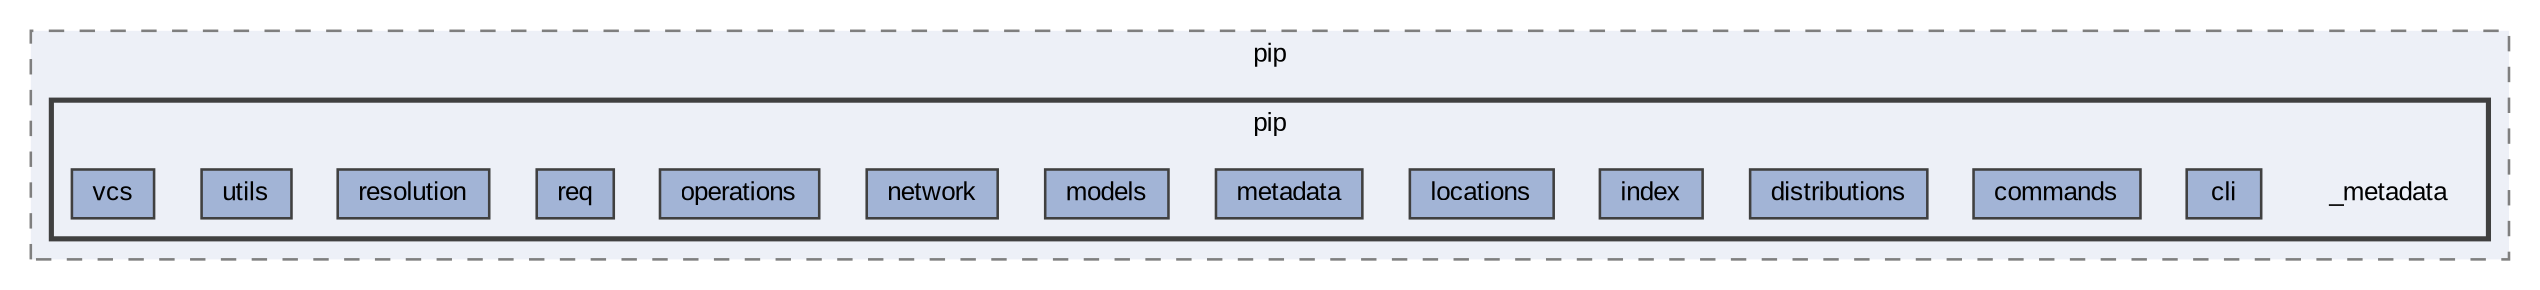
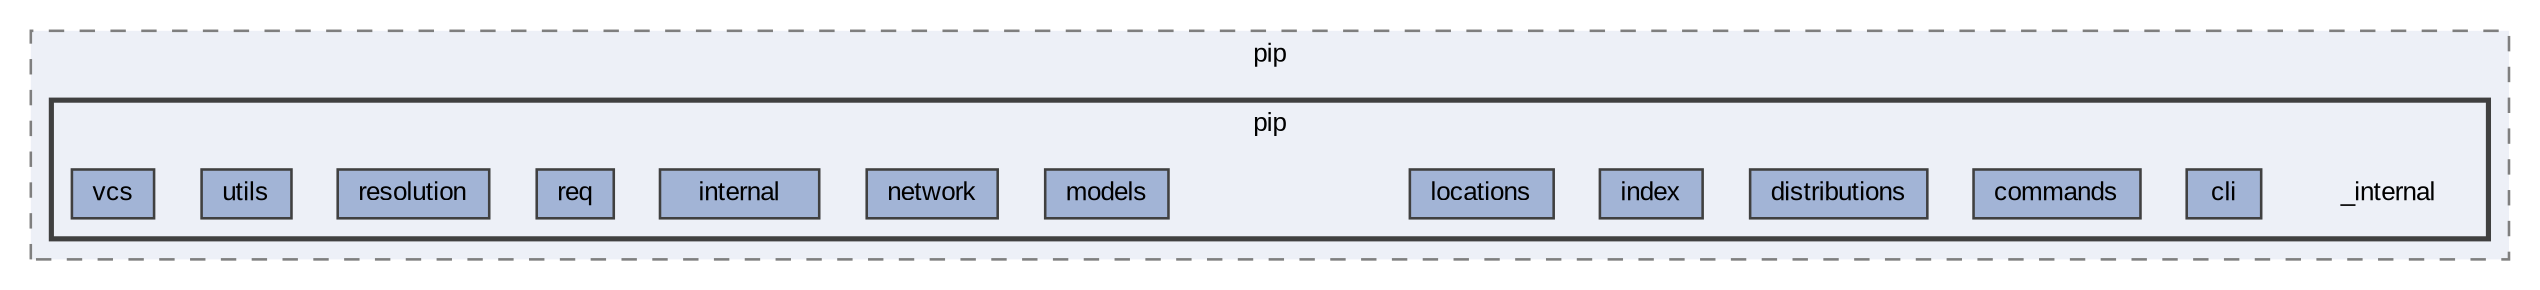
(740, 194) -> (740, 194)
(1289, 194) -> none
(2388, 194) -> (2388, 194)
